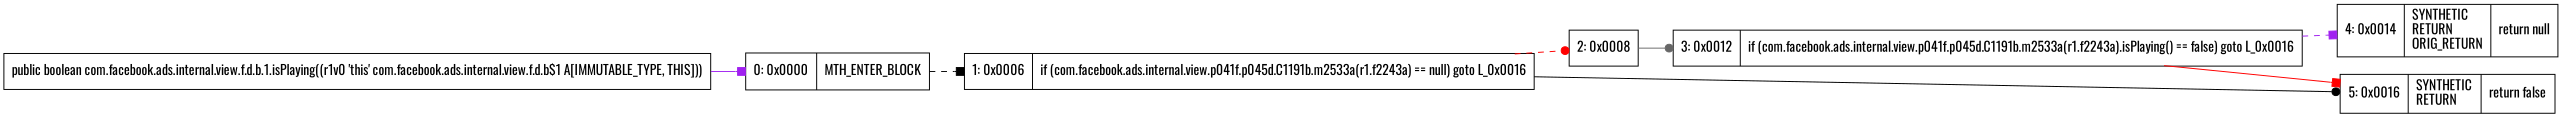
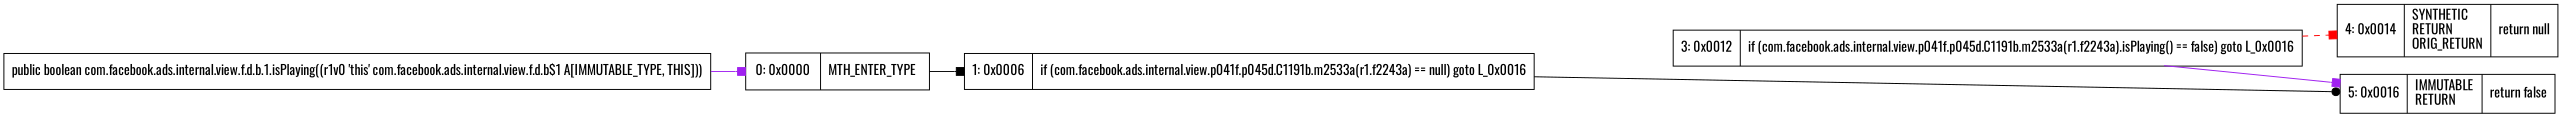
(2315, 36) -> (2315, 36)
(1604, 48) -> none
(873, 71) -> (873, 71)
(942, 71) -> (942, 71)
(2247, 74) -> (2247, 74)
(2444, 86) -> (2445, 86)
